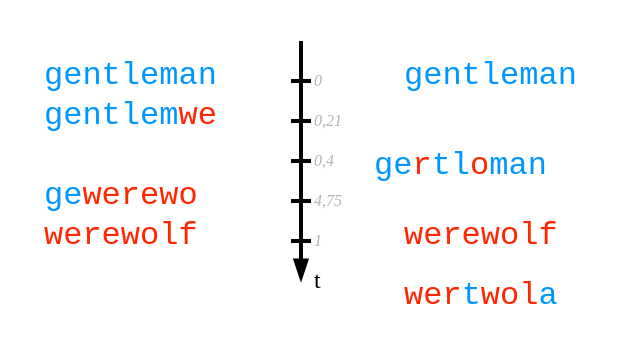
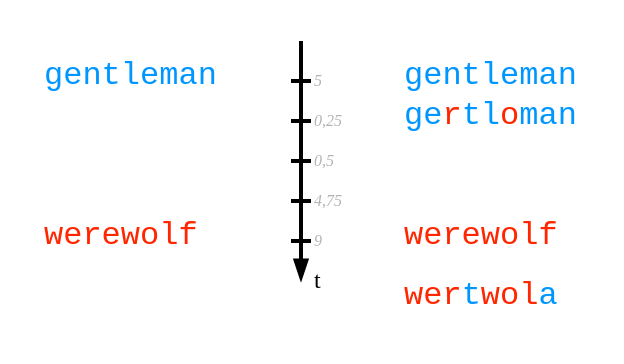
(319, 81) -> (319, 81)
(131, 121) -> none
(323, 121) -> (323, 121)
(323, 161) -> (323, 161)
(461, 171) -> (491, 121)
(131, 201) -> none
(319, 241) -> (319, 241)
